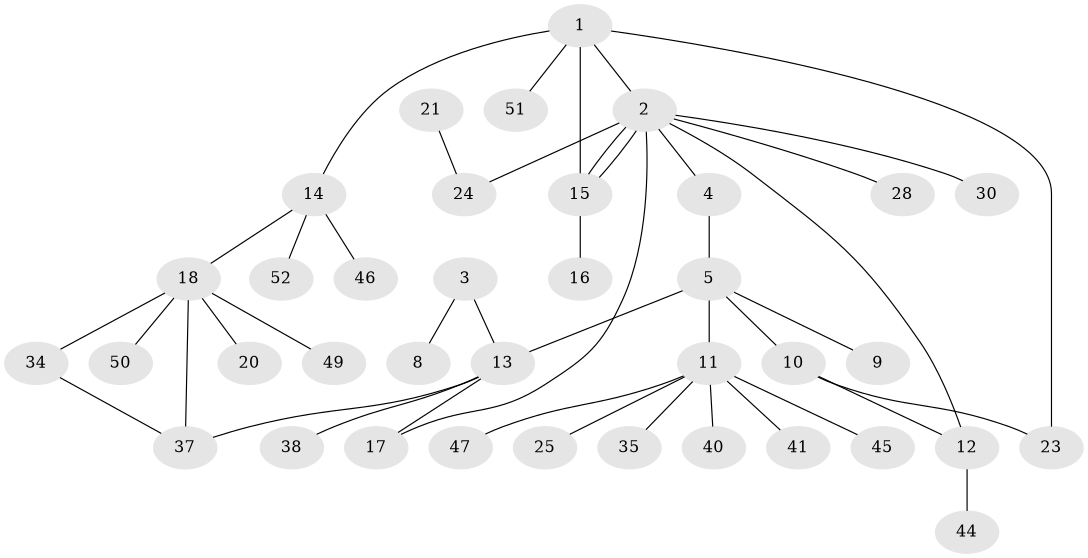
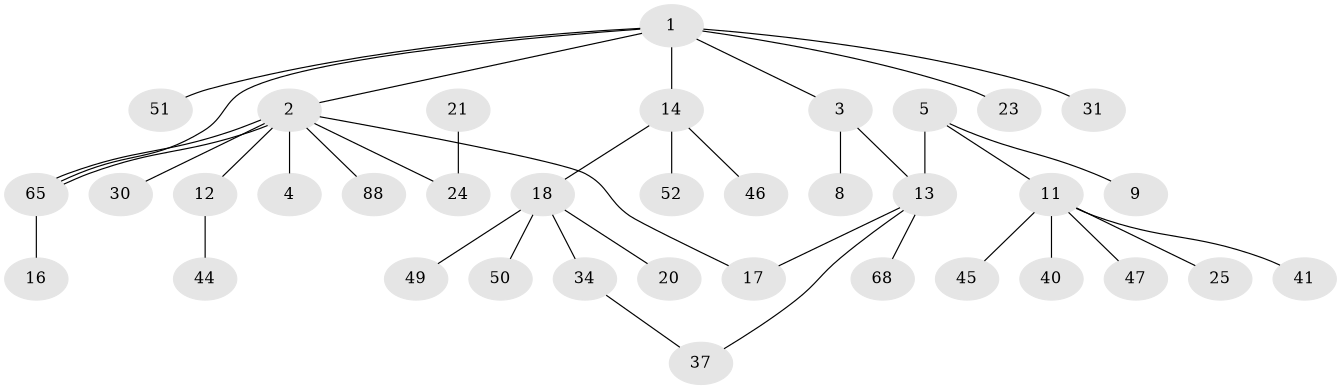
none -> (756, 68)
none -> (1094, 110)
(580, 195) -> (36, 195)
(903, 195) -> (374, 195)
(709, 237) -> none
(187, 363) -> none
(794, 363) -> none
(292, 448) -> (883, 279)
(629, 448) -> none
